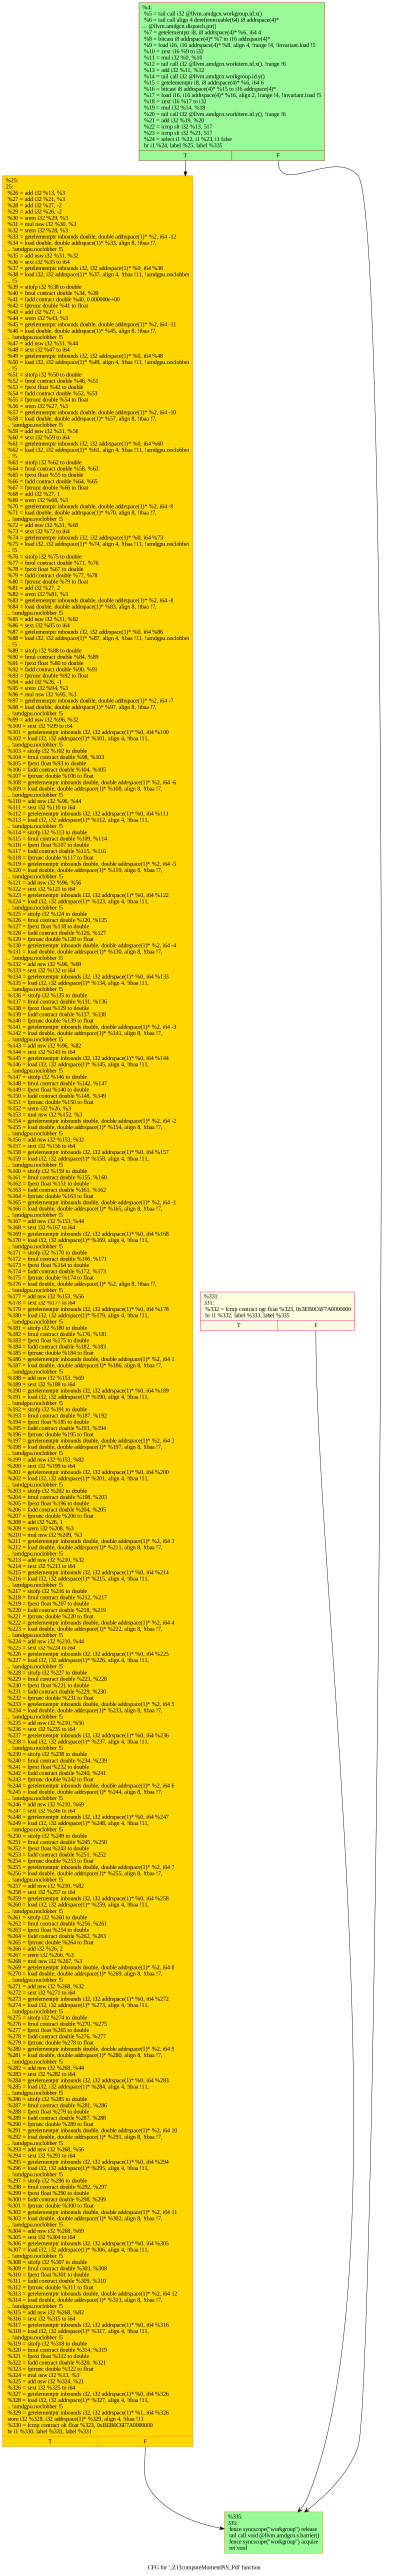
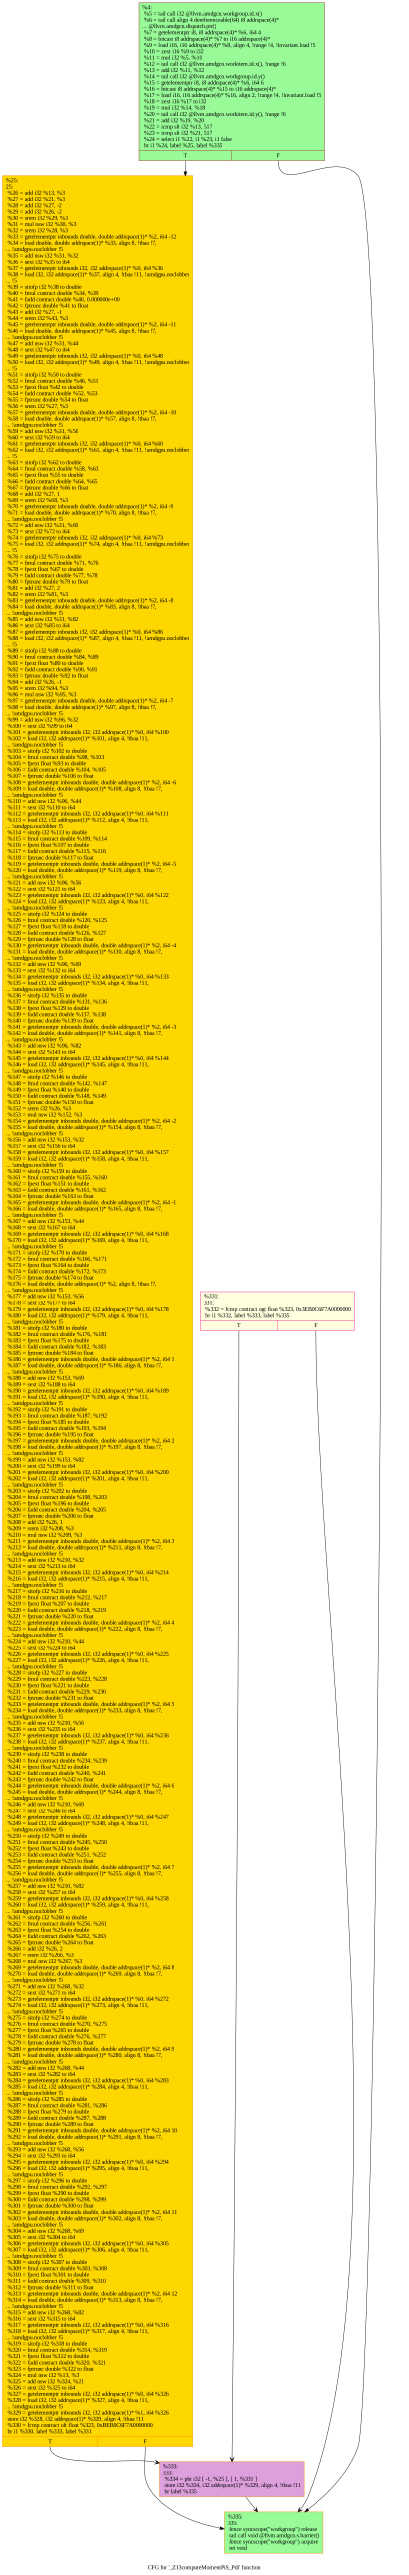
(172, 58) -> (172, 58)
(381, 1306) -> (381, 1306)
none -> (232, 2479)
